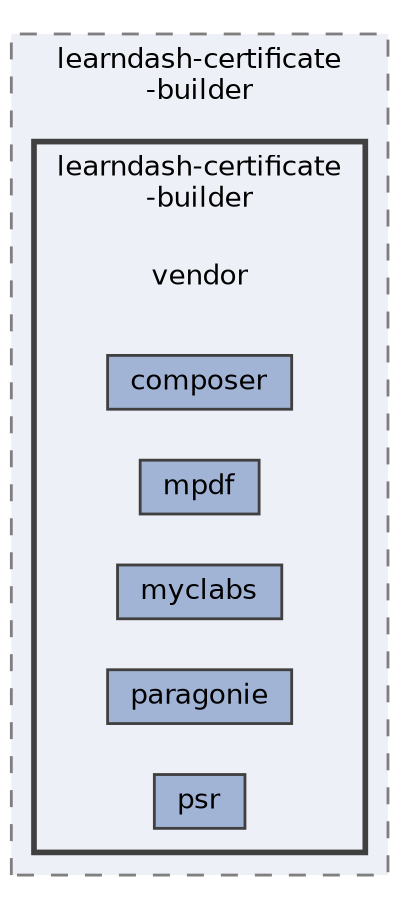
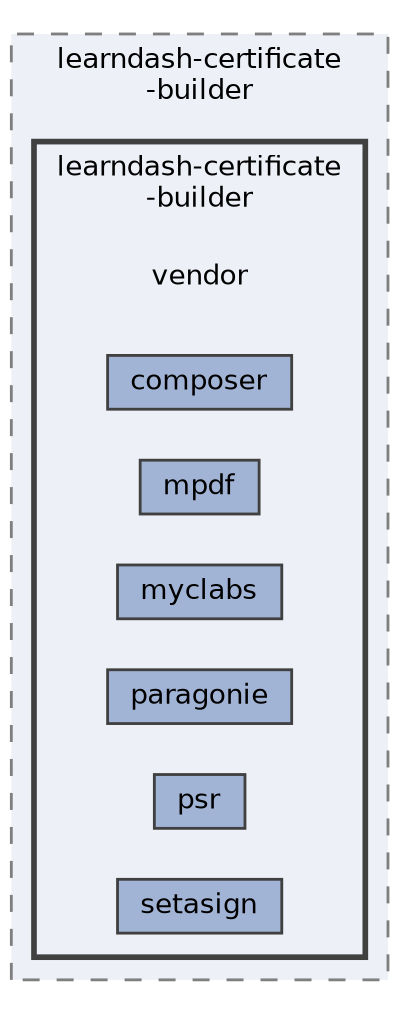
none -> (200, 906)
